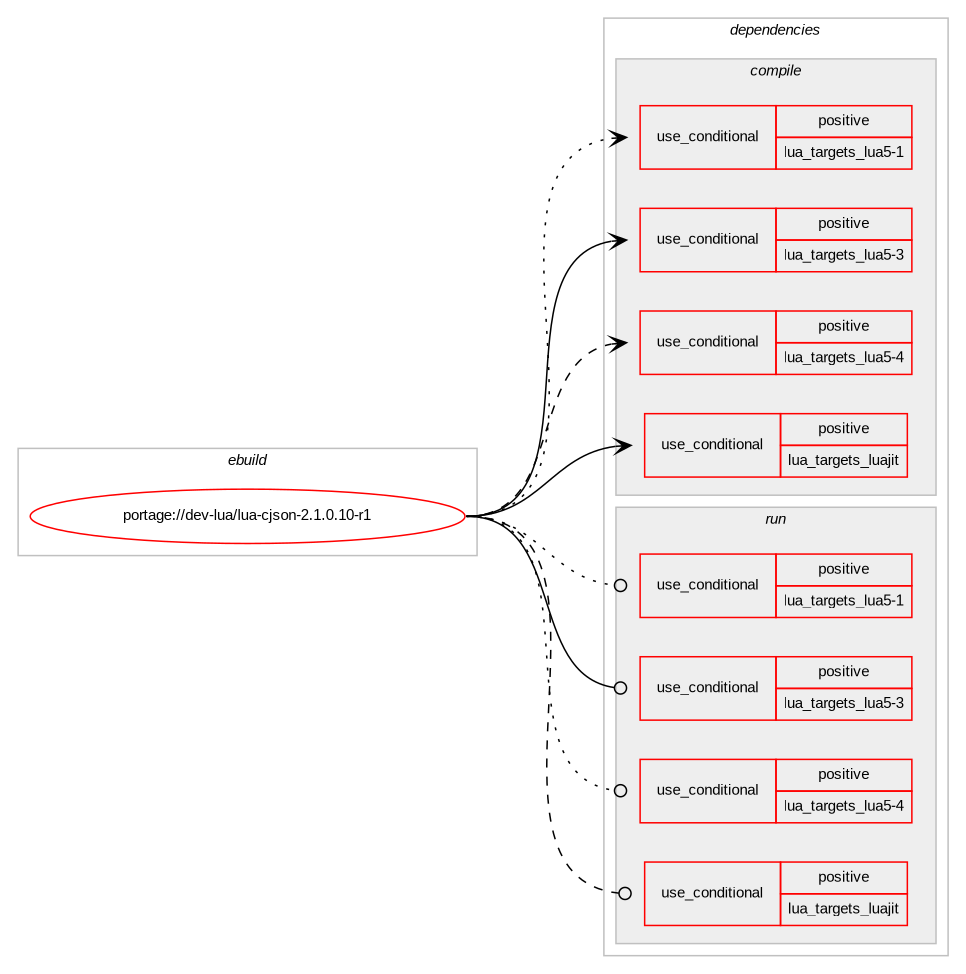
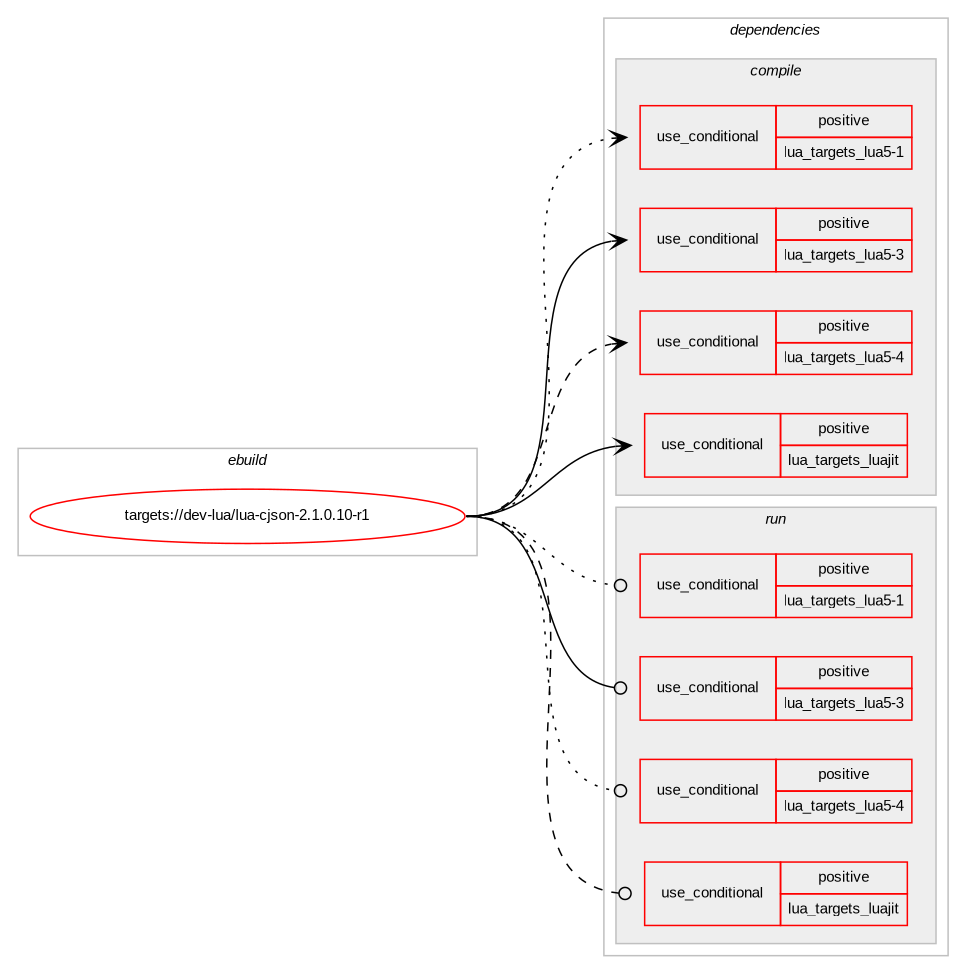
(248, 516) -> (248, 516)
